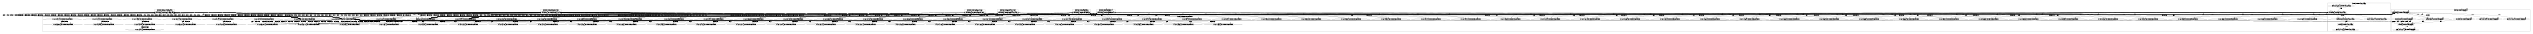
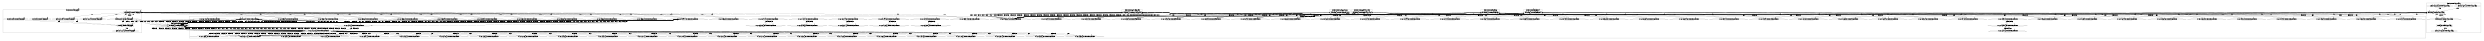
(1172, 14) -> (544, 24)
(2359, 16) -> (2452, 9)
(630, 19) -> (1171, 19)
(785, 21) -> none
